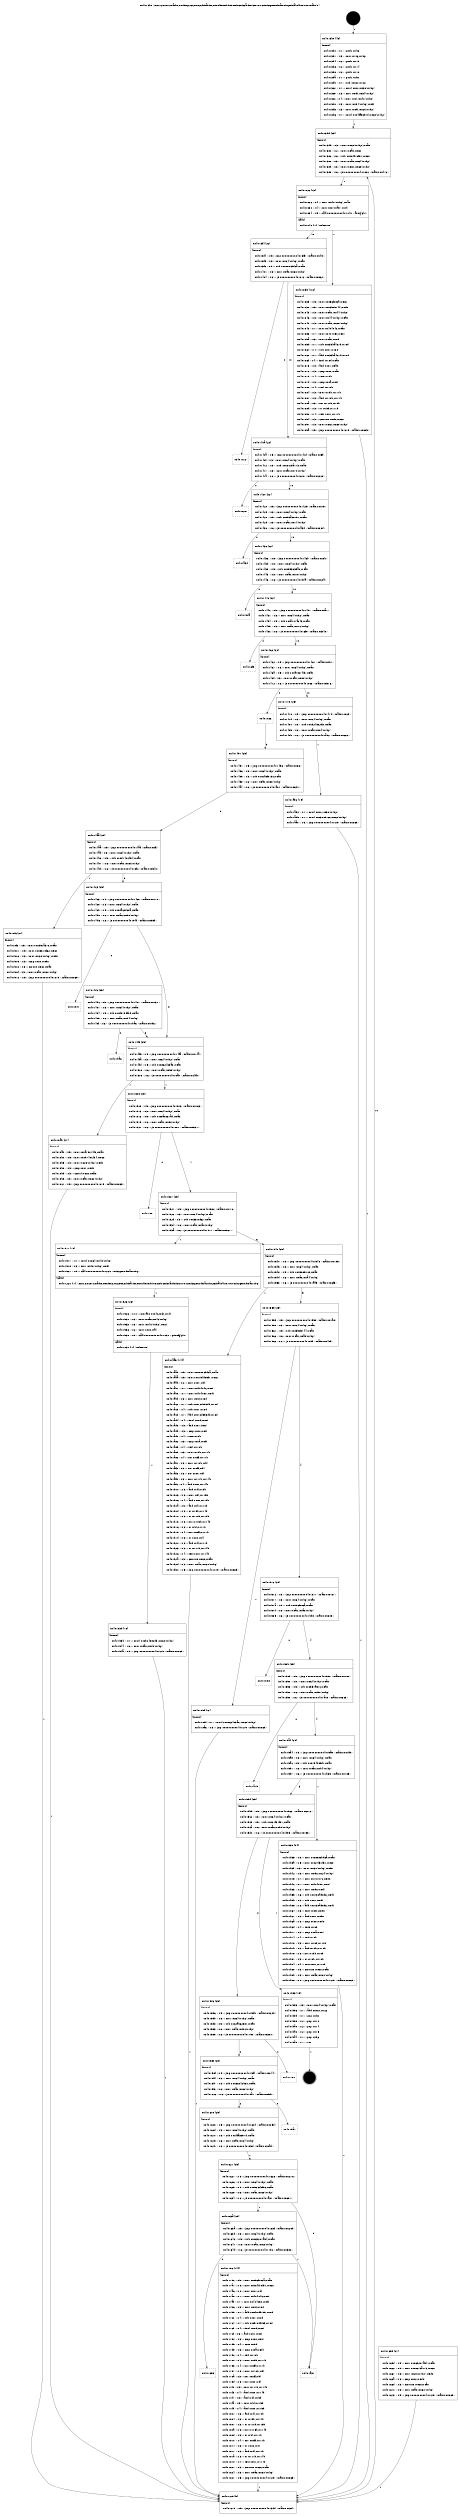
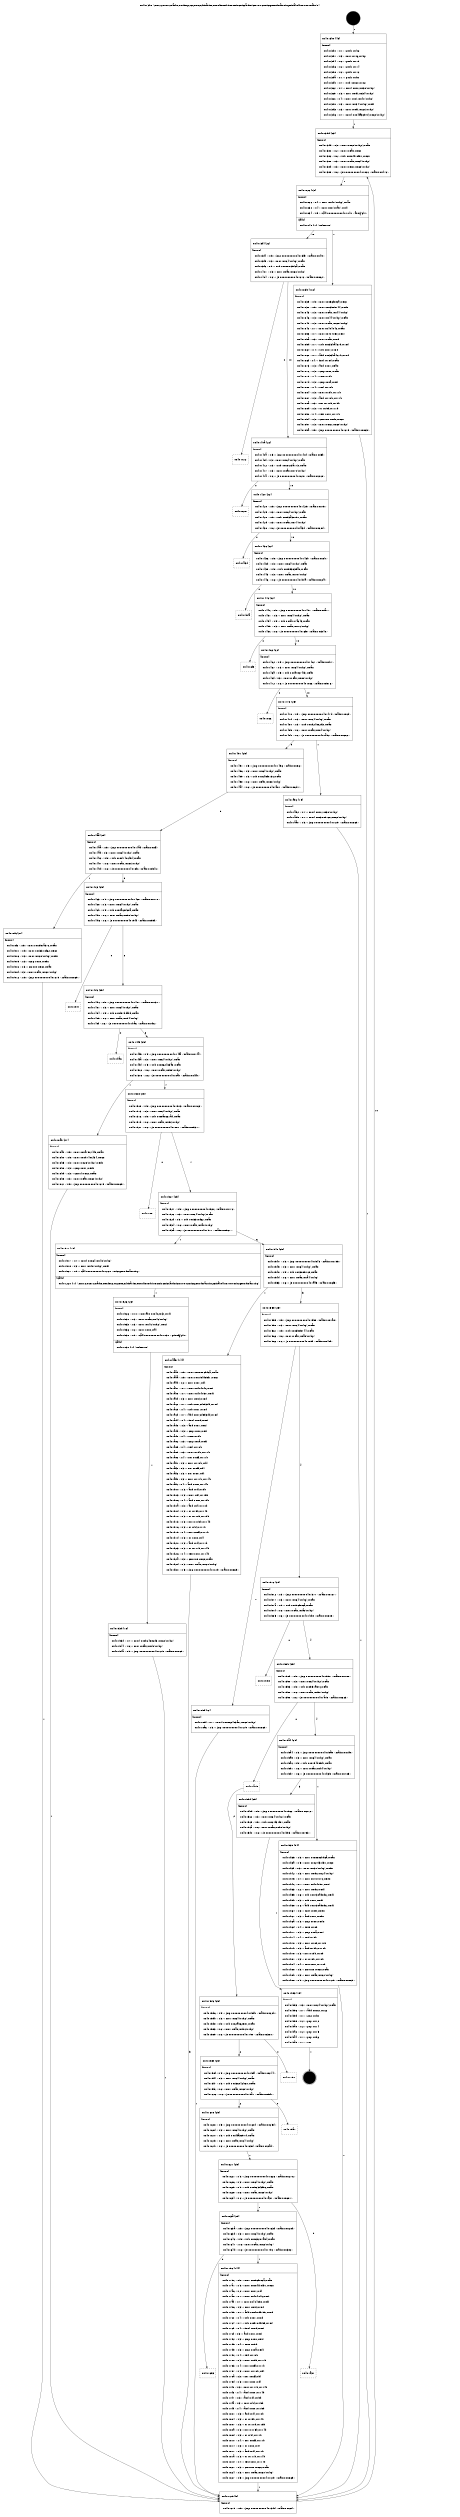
(265, 735) -> (290, 744)
(161, 978) -> (123, 955)
(239, 1915) -> (233, 1887)
(190, 2052) -> (190, 2052)
(311, 2309) -> (258, 2258)
(418, 2373) -> none
